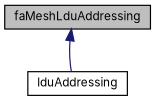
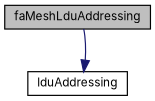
(70, 56) -> (85, 45)
